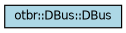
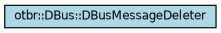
(63, 17) -> (110, 17)
